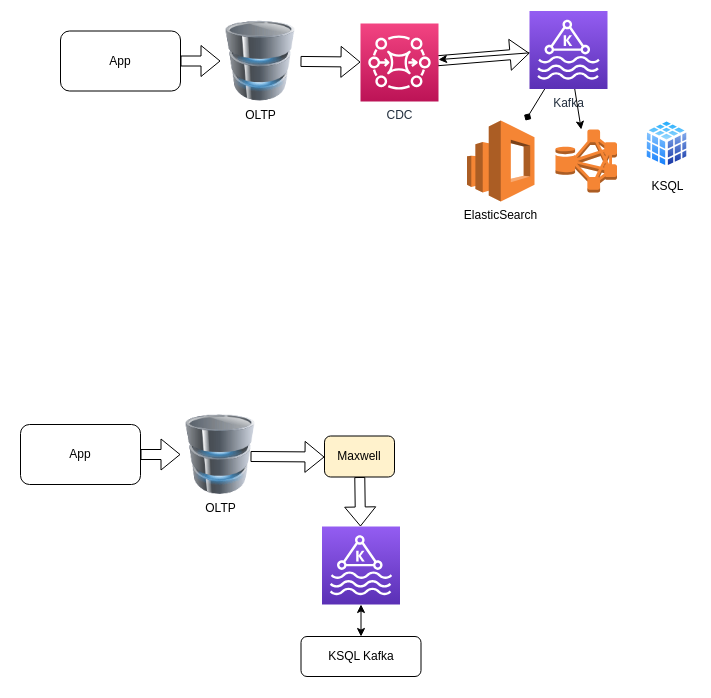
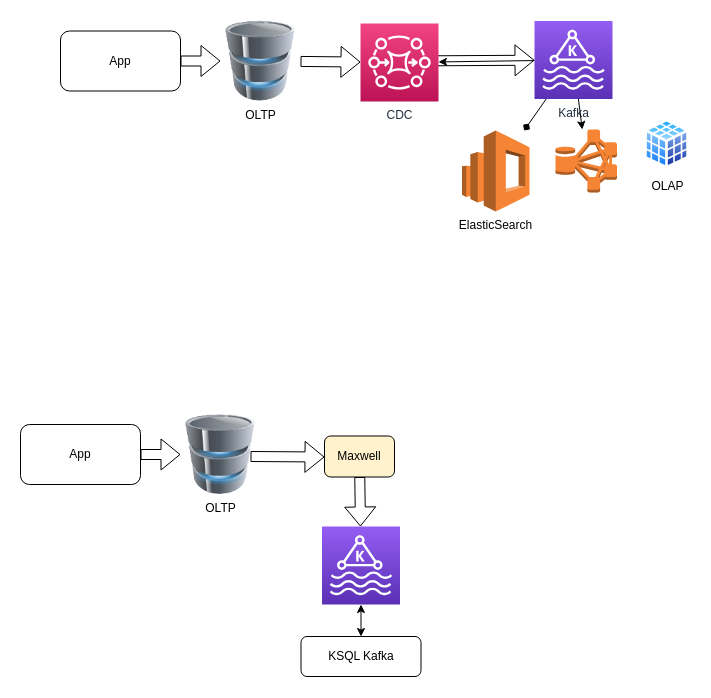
(569, 50) -> (574, 60)
(501, 161) -> (496, 171)
(668, 187) -> (668, 187)
